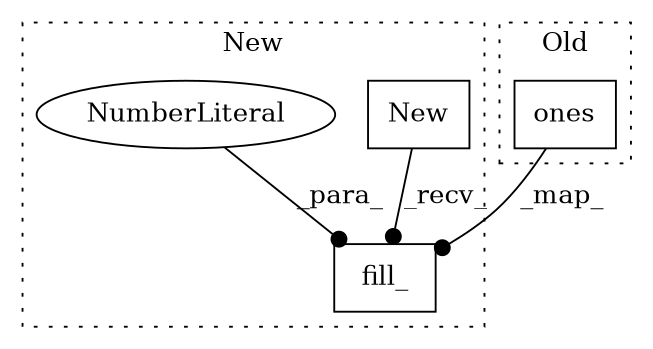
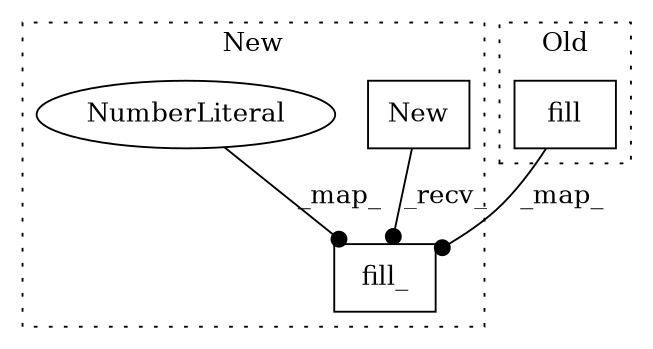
(565, 115) -> (565, 115)
(340, 196) -> (340, 196)
